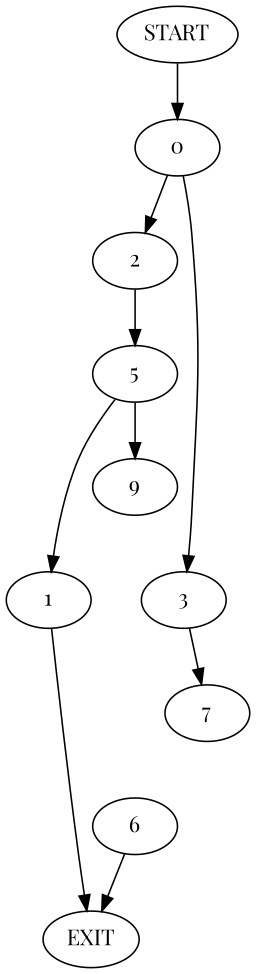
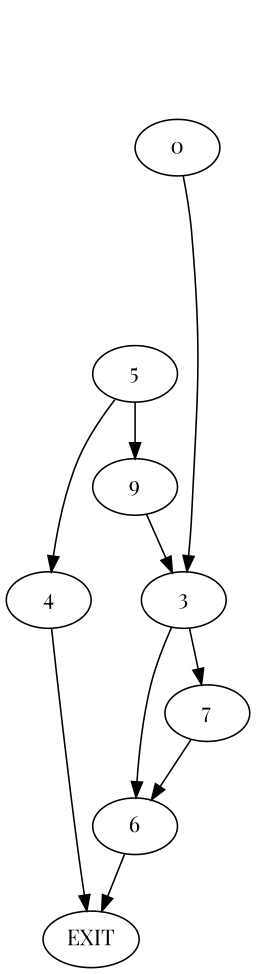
(178, 35) -> none
(135, 261) -> none
none -> (156, 536)
(49, 600) -> (49, 600)
none -> (147, 703)
none -> (176, 763)
